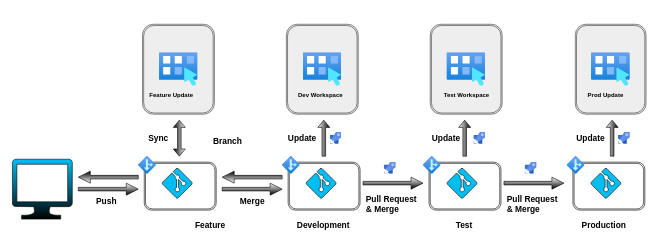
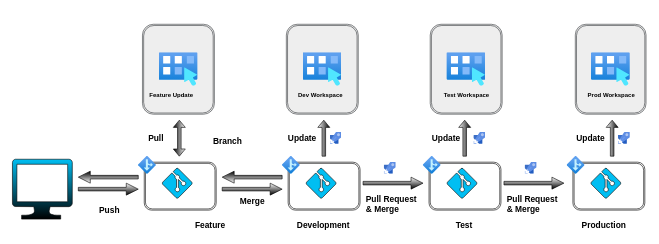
(606, 95) -> (611, 95)
(158, 138) -> (156, 138)
(105, 201) -> (108, 210)
